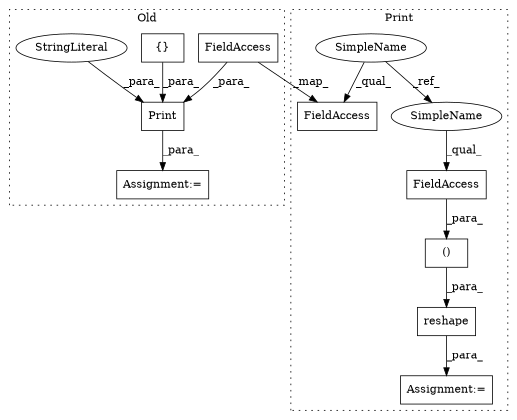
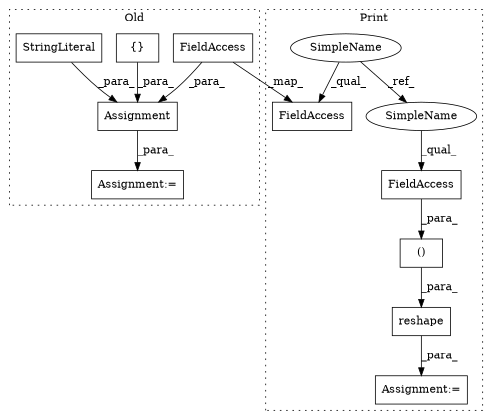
(72, 48) -> (59, 48)
(163, 116) -> (138, 116)
